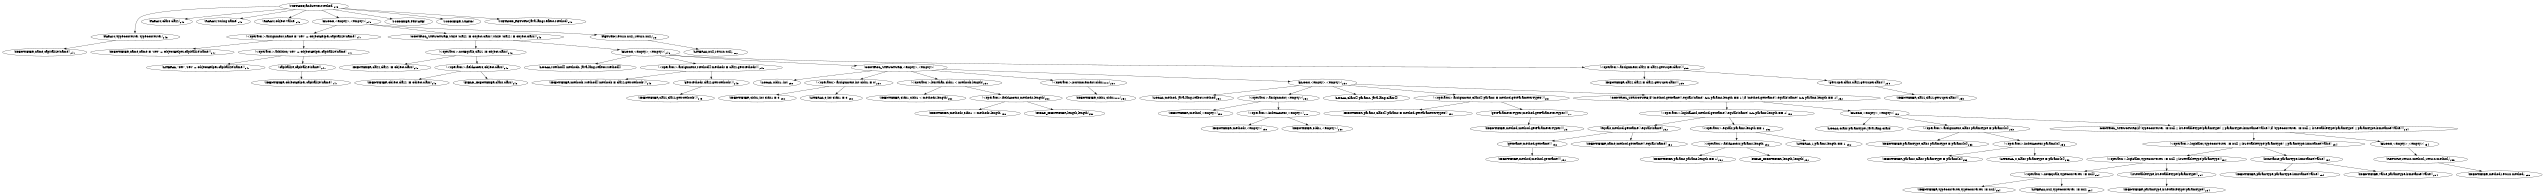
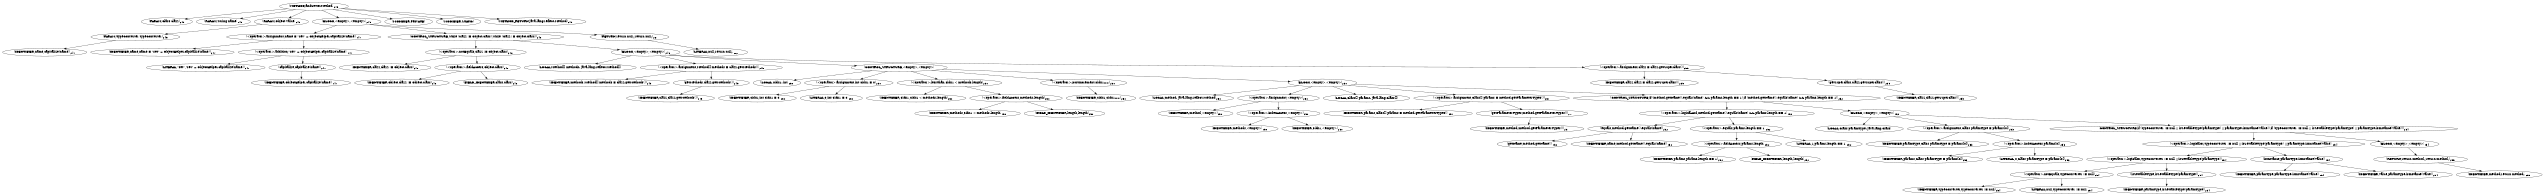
(202, 9) -> (215, 29)
(1306, 113) -> (1306, 113)
(1532, 159) -> none
